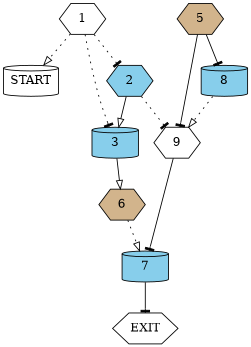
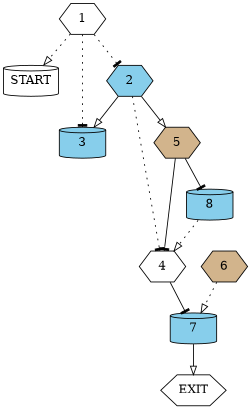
none -> (151, 108)
(177, 143) -> (162, 267)
(118, 169) -> none
(145, 295) -> (193, 355)
